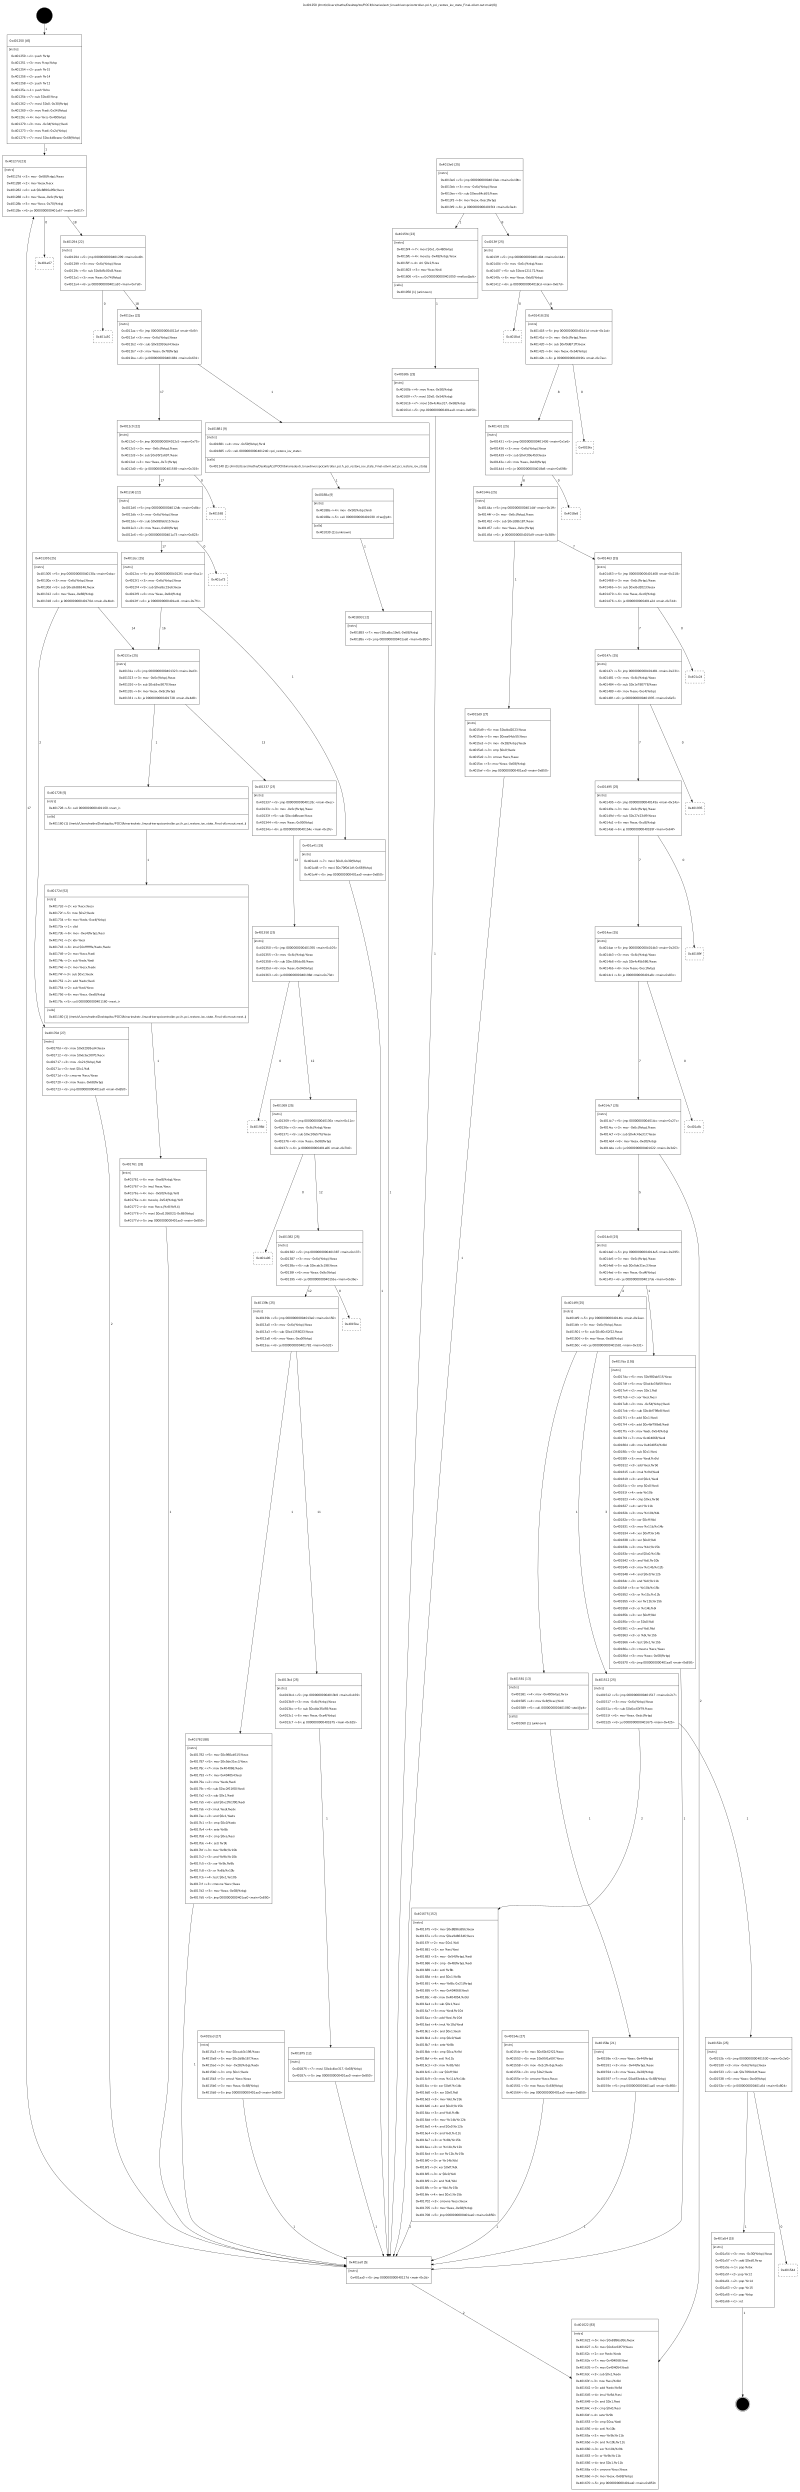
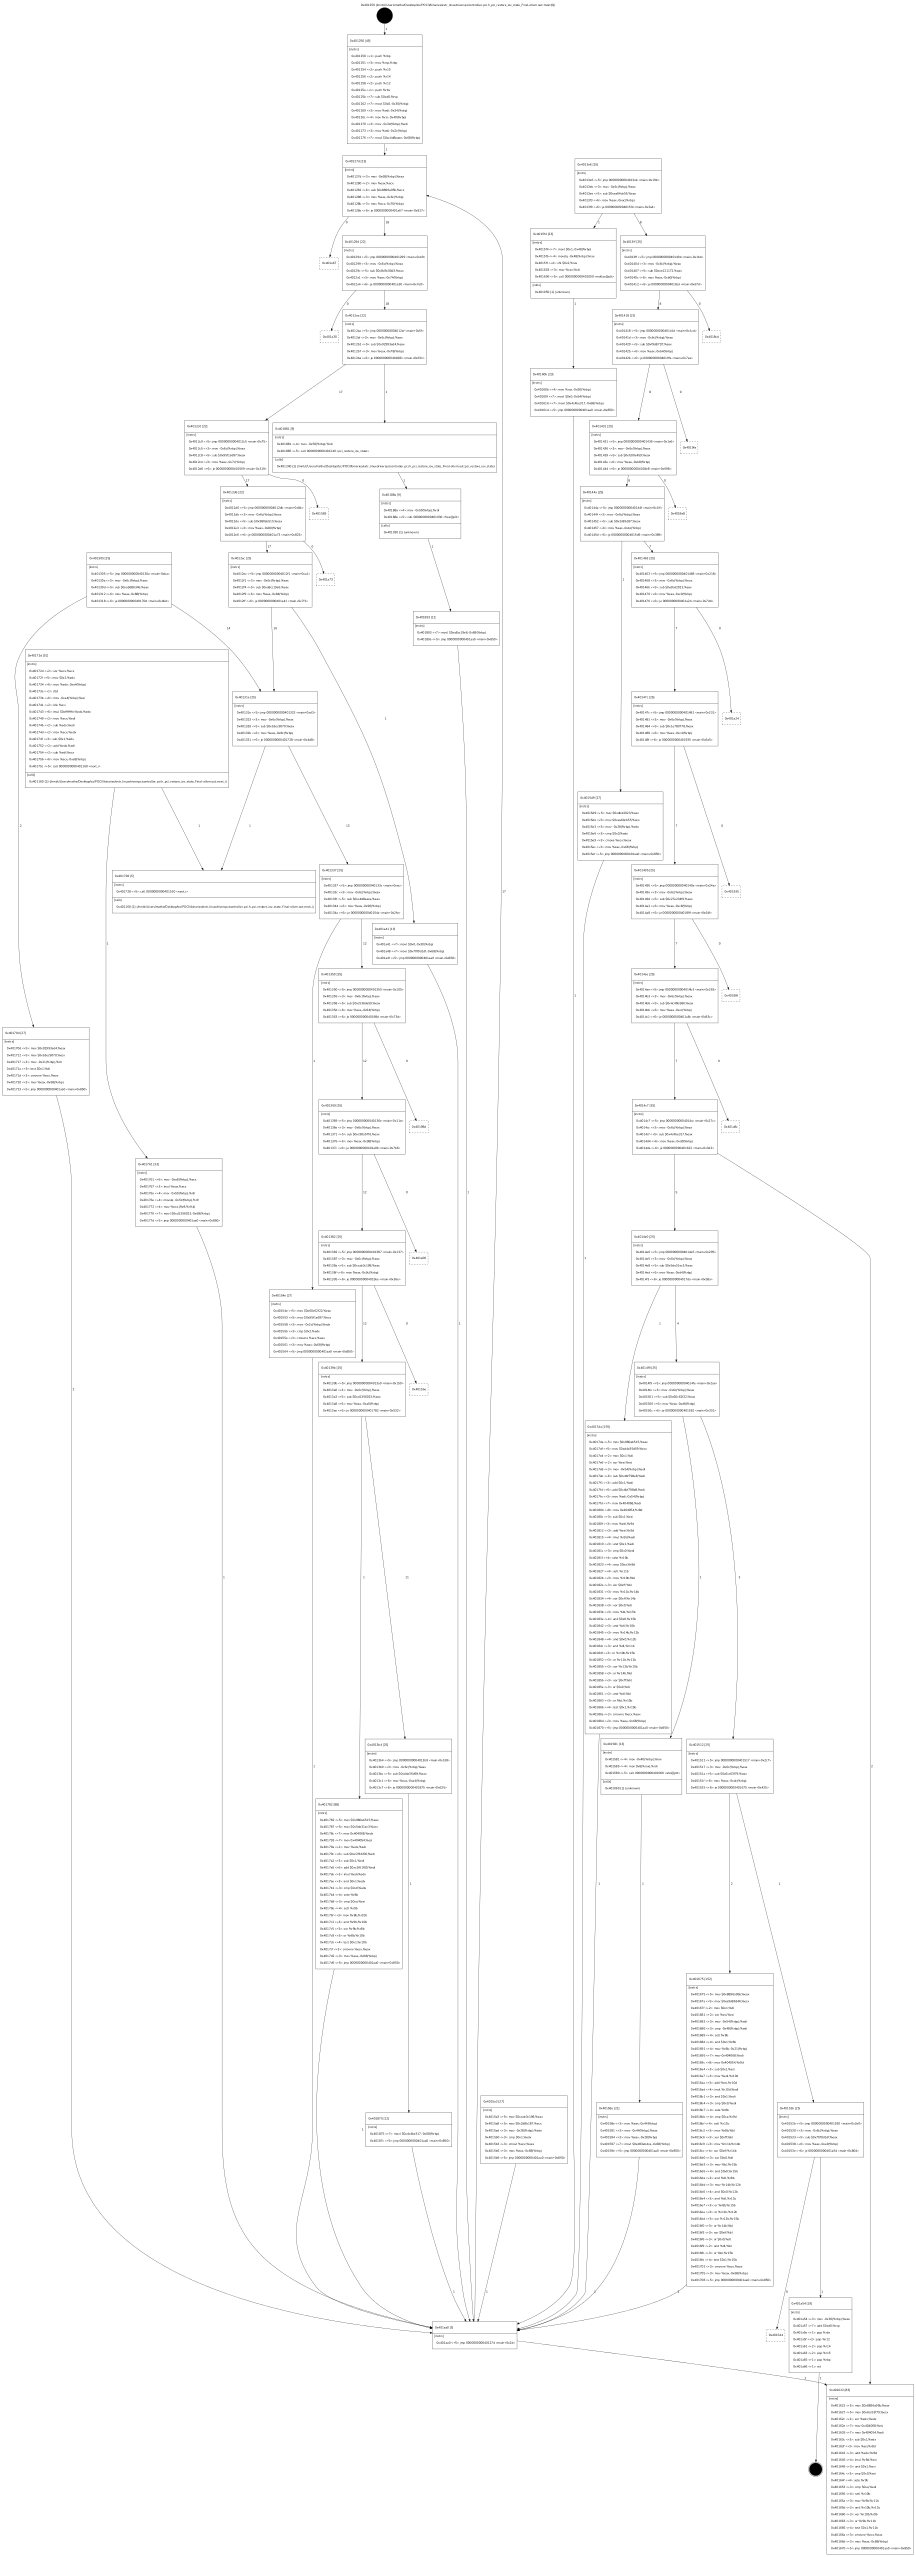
(146, 856) -> (182, 828)
none -> (312, 1100)
